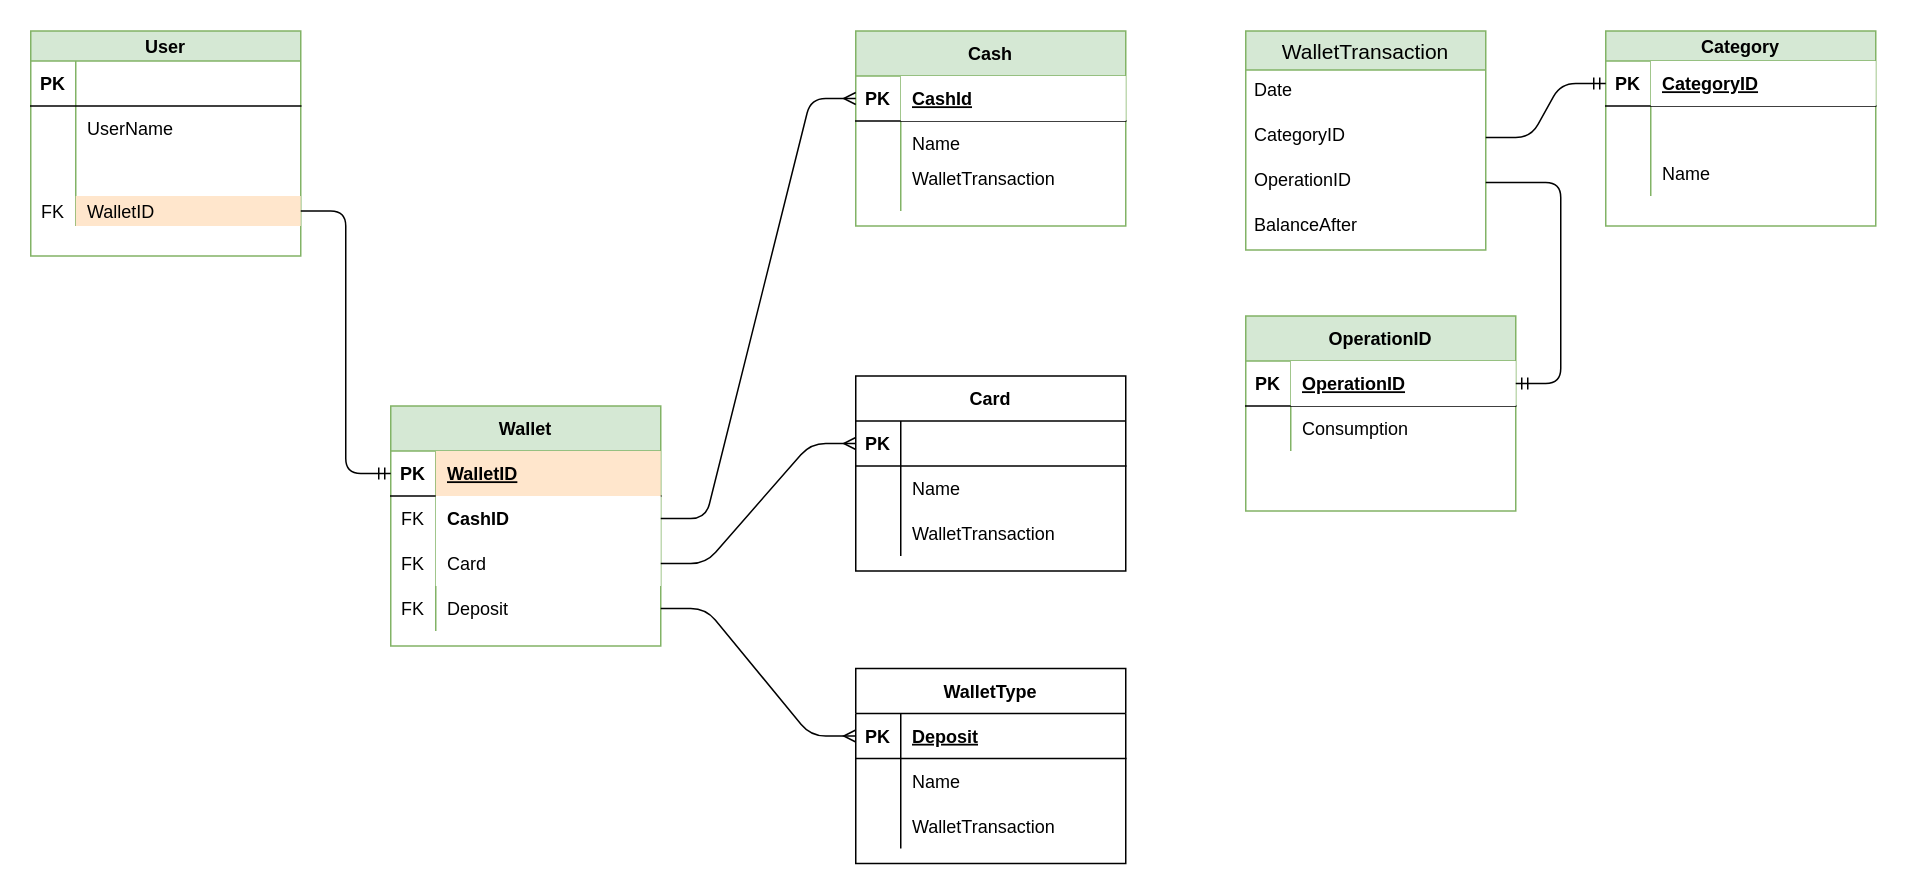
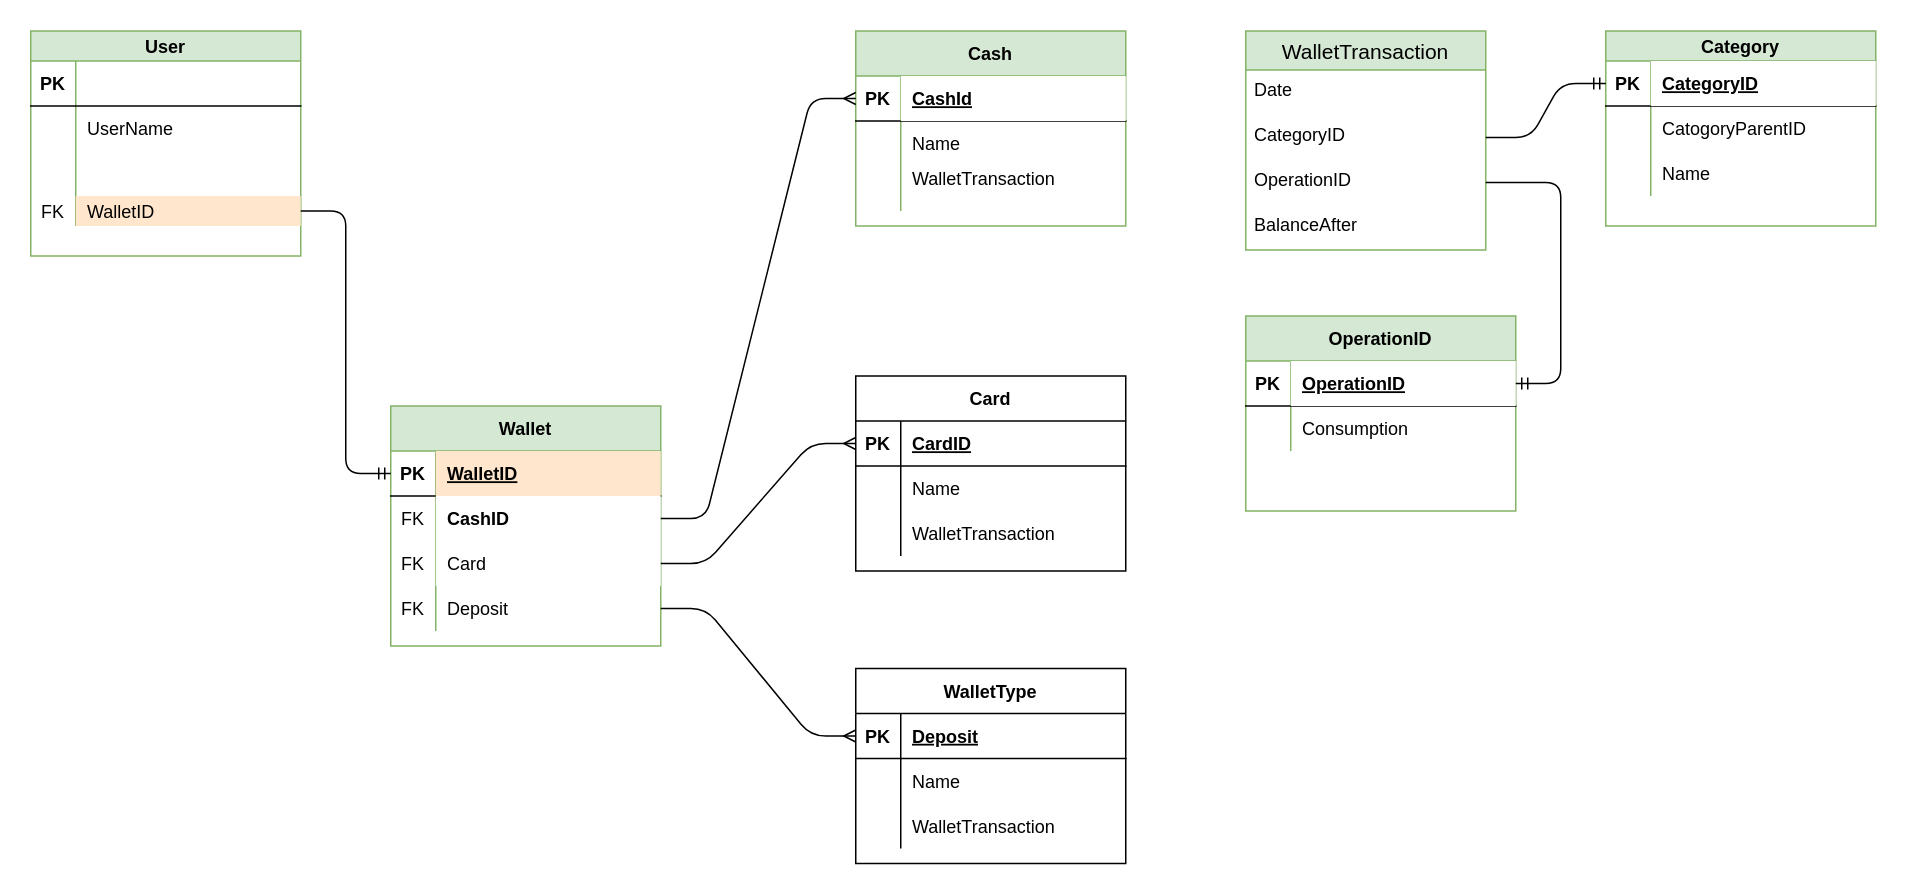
none -> (1763, 128)
none -> (1013, 443)
